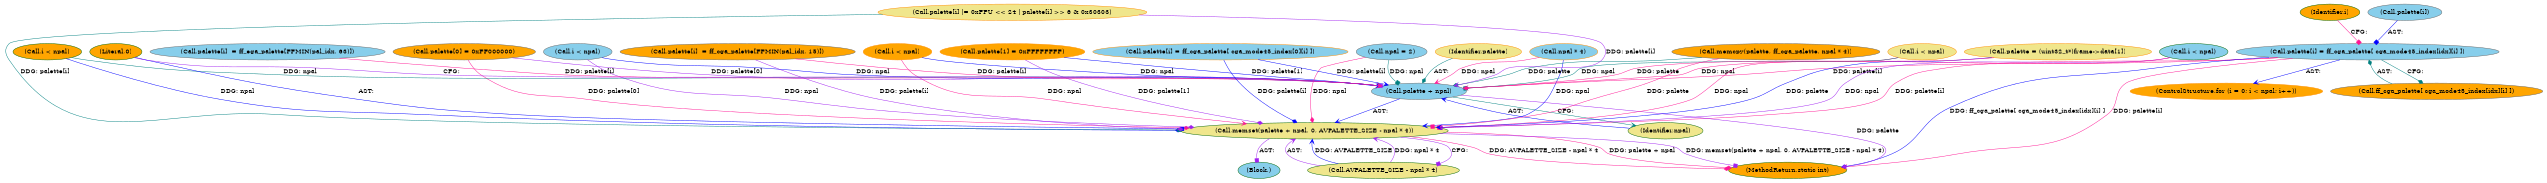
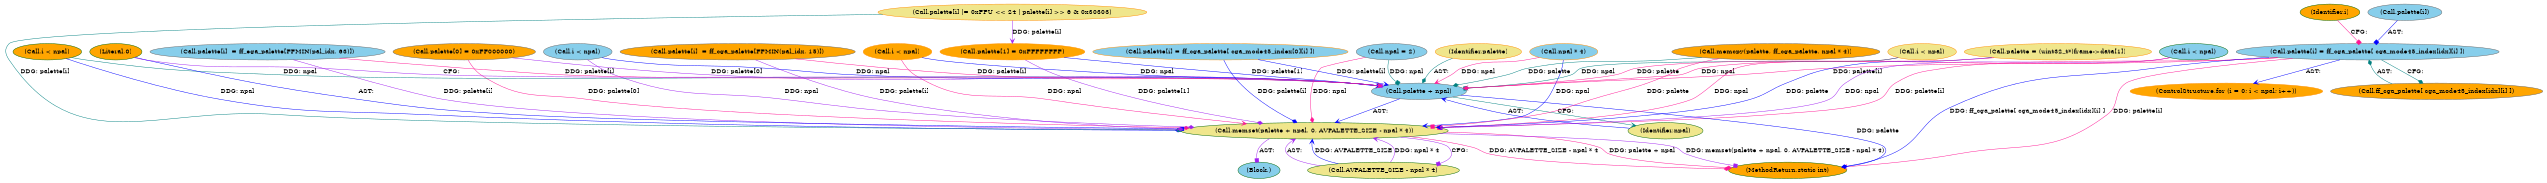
(1455, 26) -> (1012, 30)
none -> (643, 117)
(1733, 121) -> (1733, 121)
